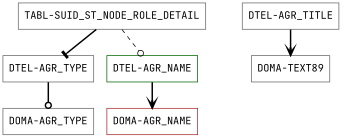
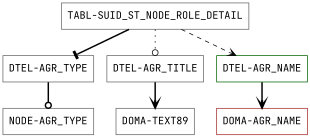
(130, 40) -> (205, 41)
none -> (155, 40)
(48, 122) -> (48, 122)
